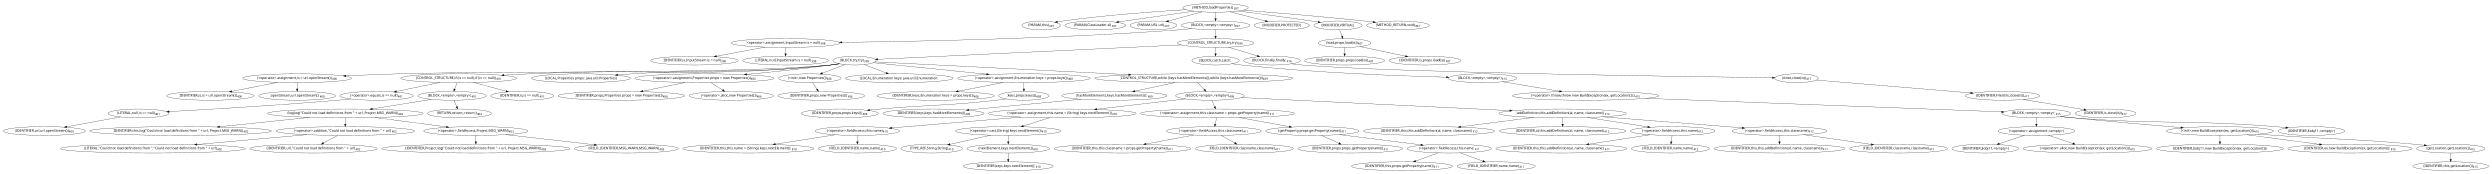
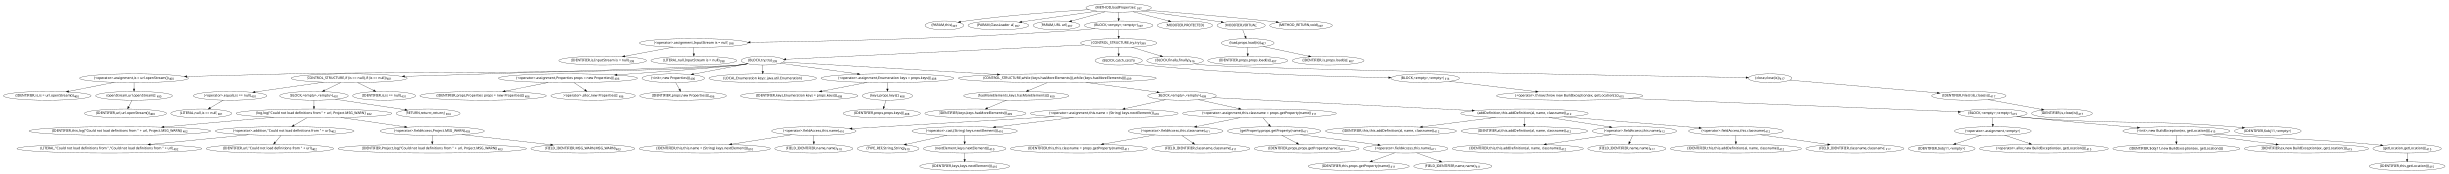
(581, 78) -> none
(94, 122) -> (130, 104)
